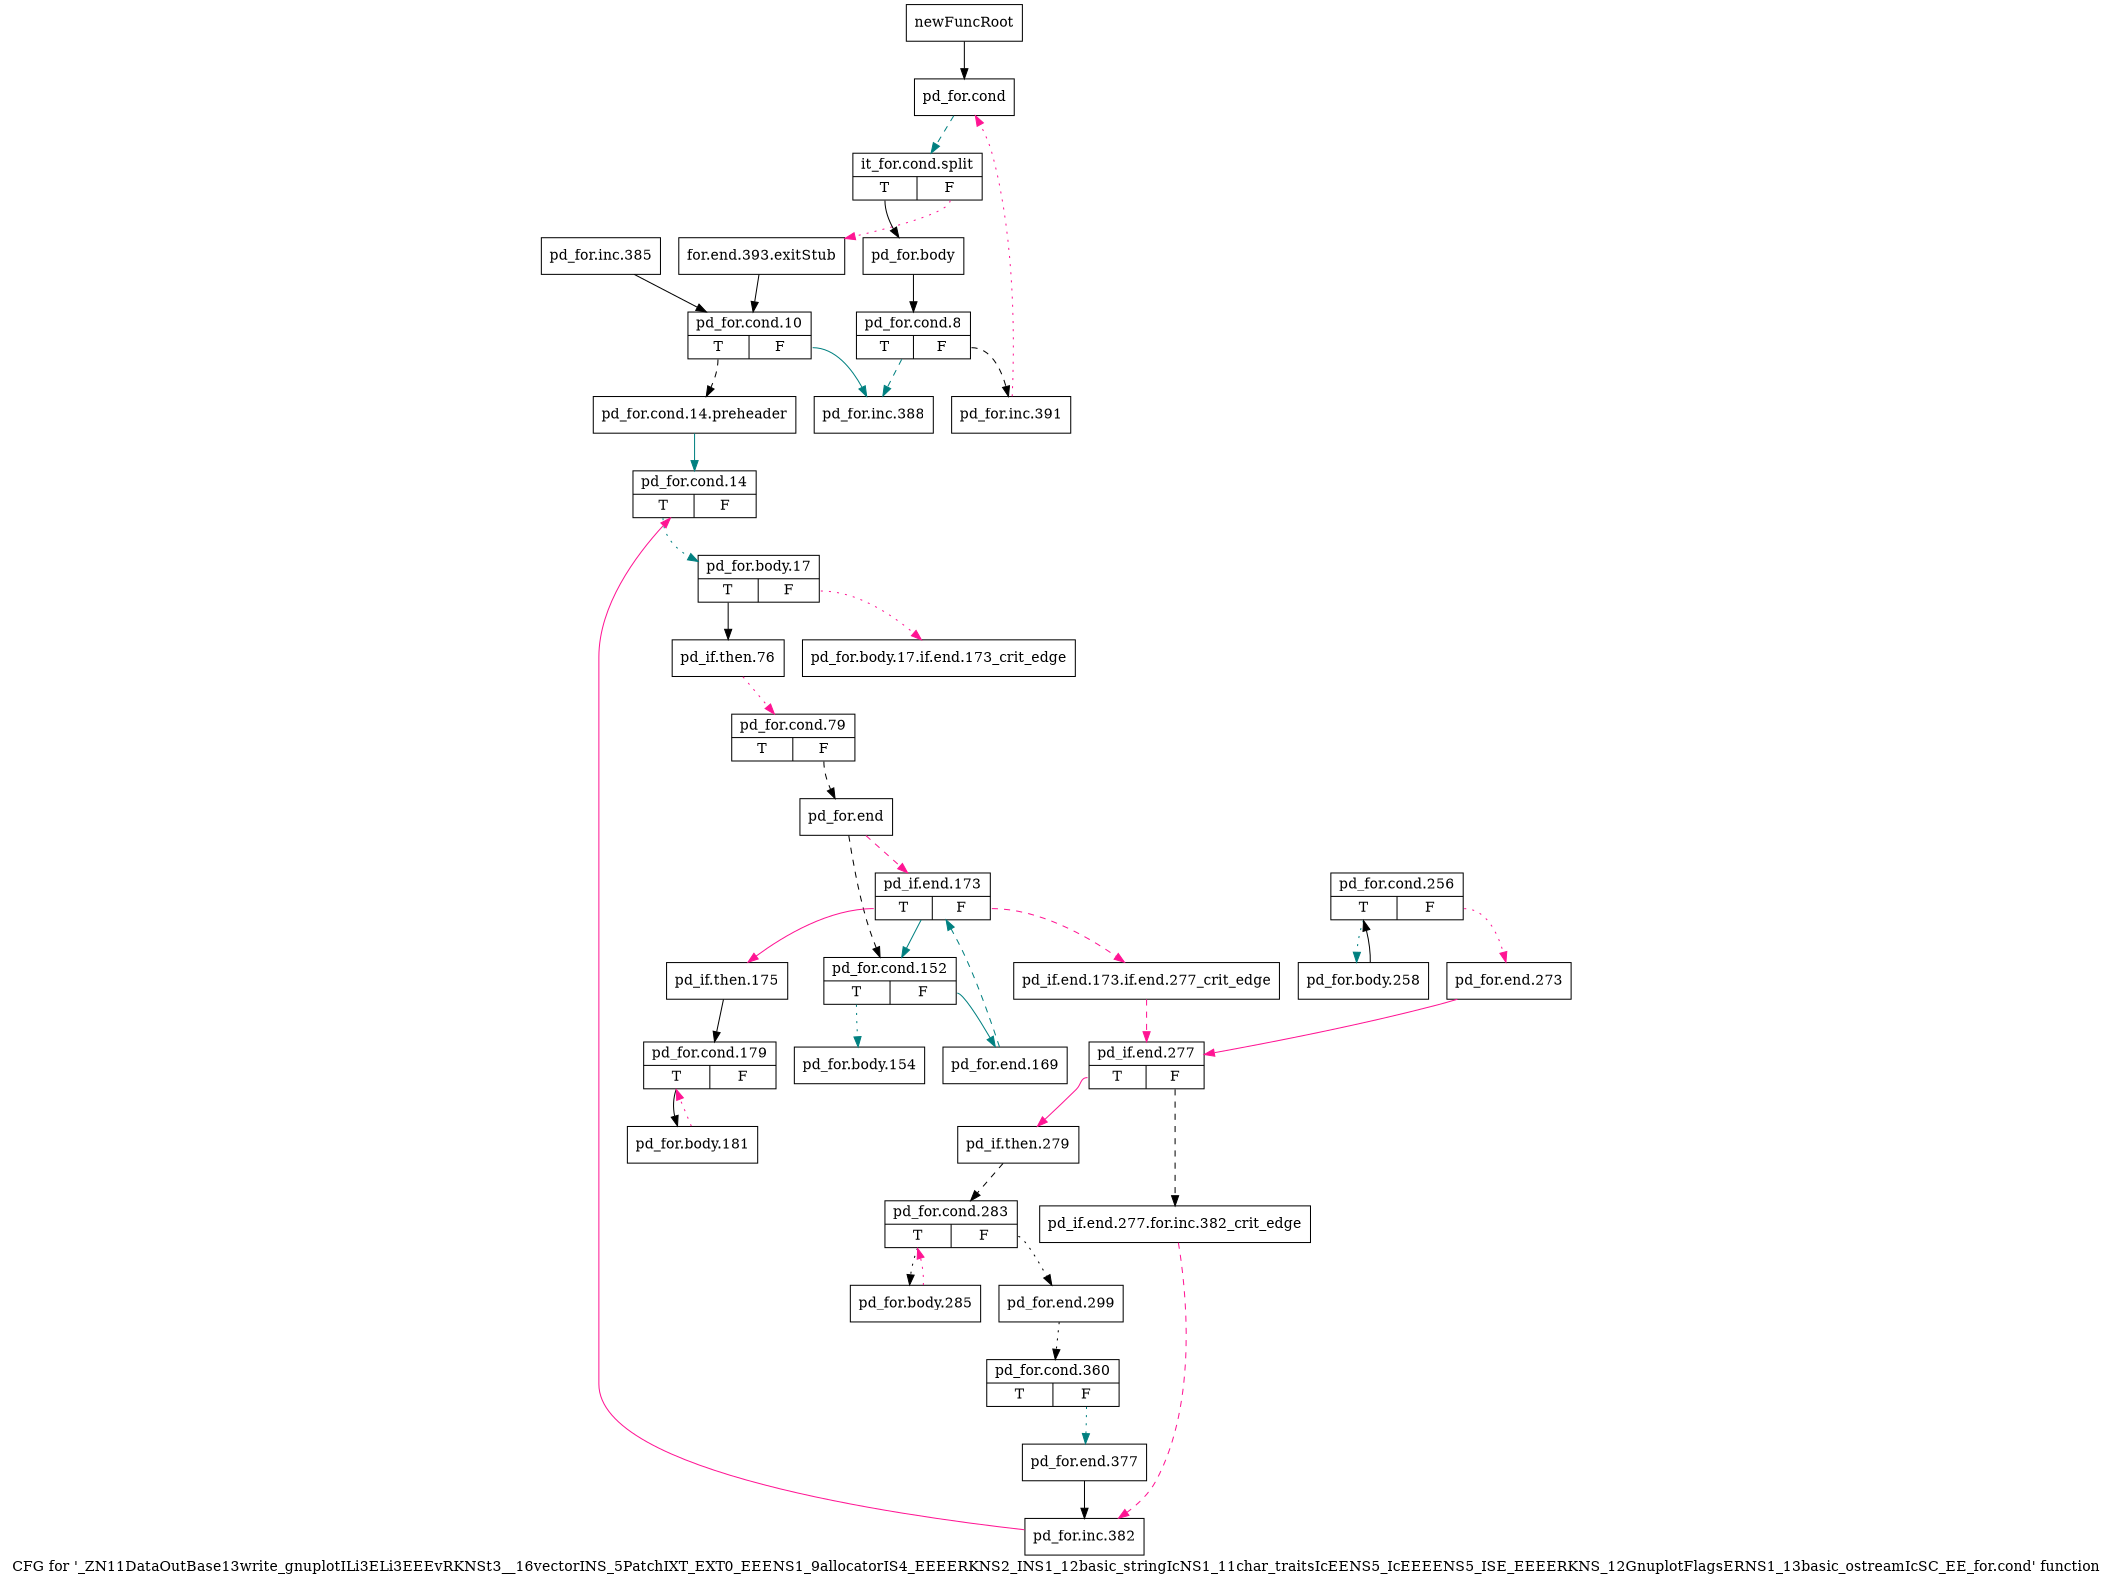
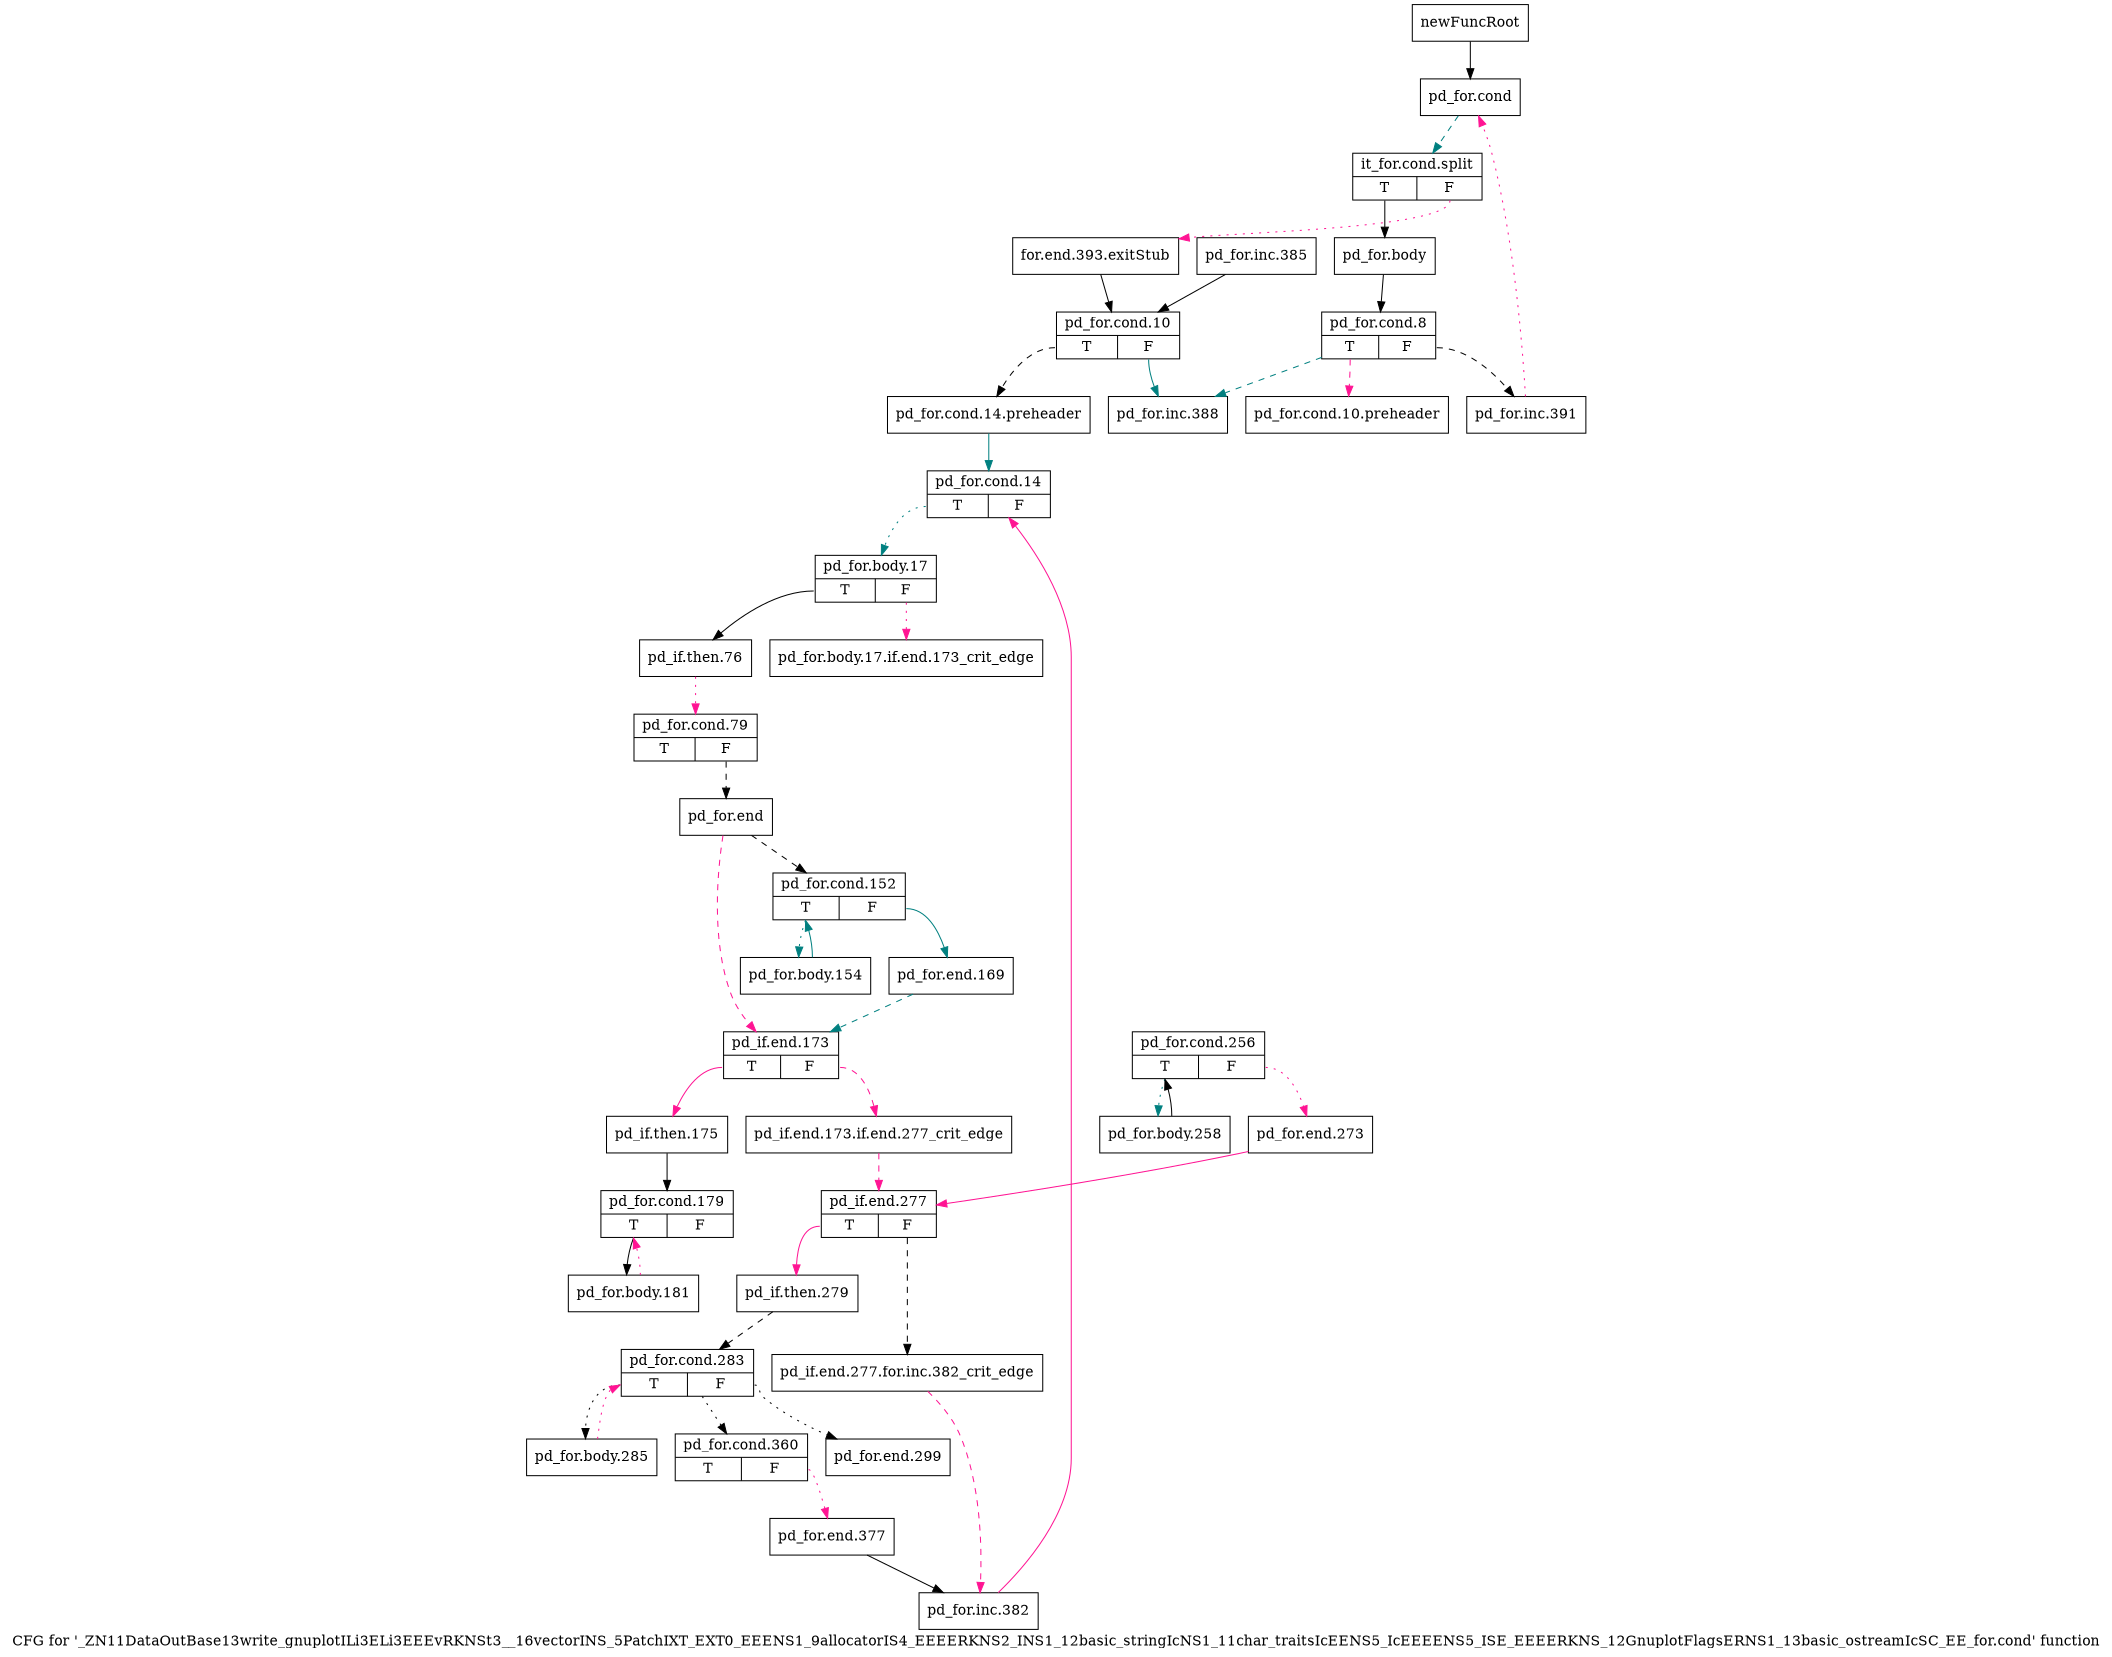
none -> (1347, 415)
(914, 934) -> (811, 944)
(1058, 1336) -> (712, 1411)
(1086, 1420) -> (819, 1488)
